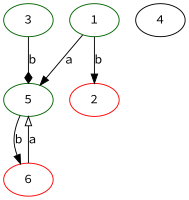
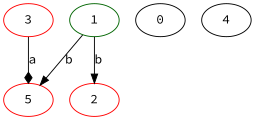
(28, 20) -> (28, 20)
none -> (160, 20)
(33, 60) -> (33, 60)
(69, 60) -> (69, 60)
(28, 100) -> (28, 100)
(28, 180) -> none
